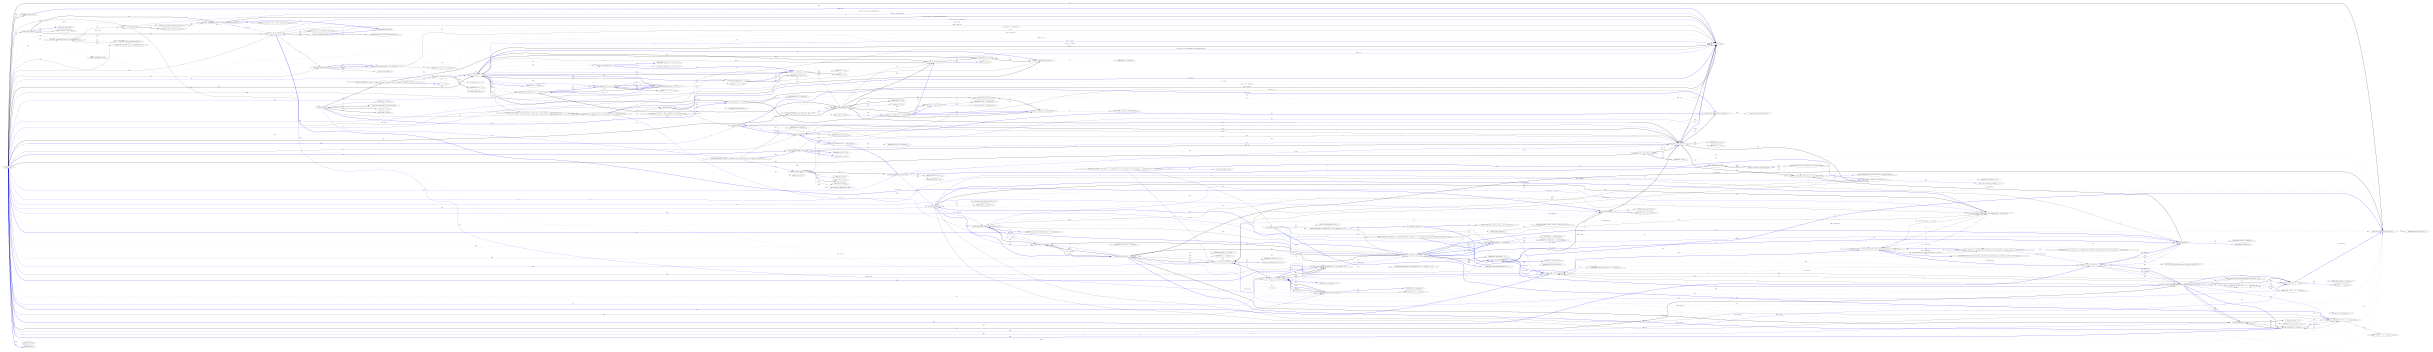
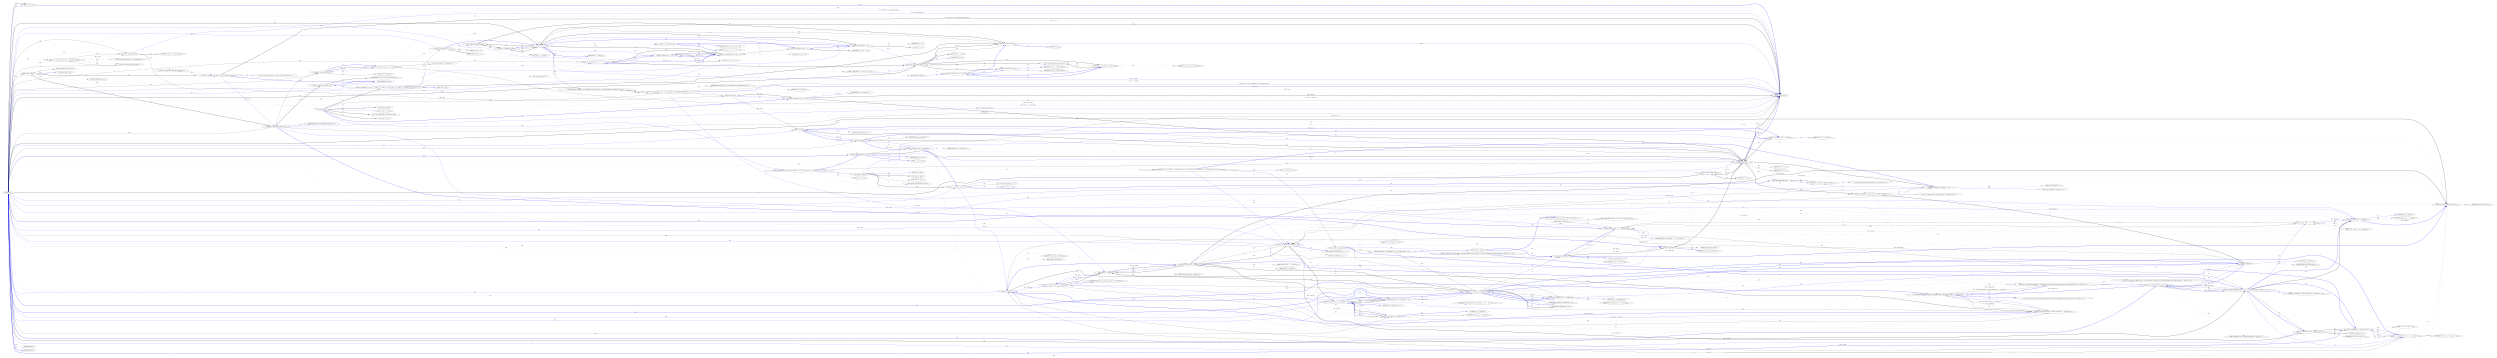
(181, 79) -> (167, 33)
